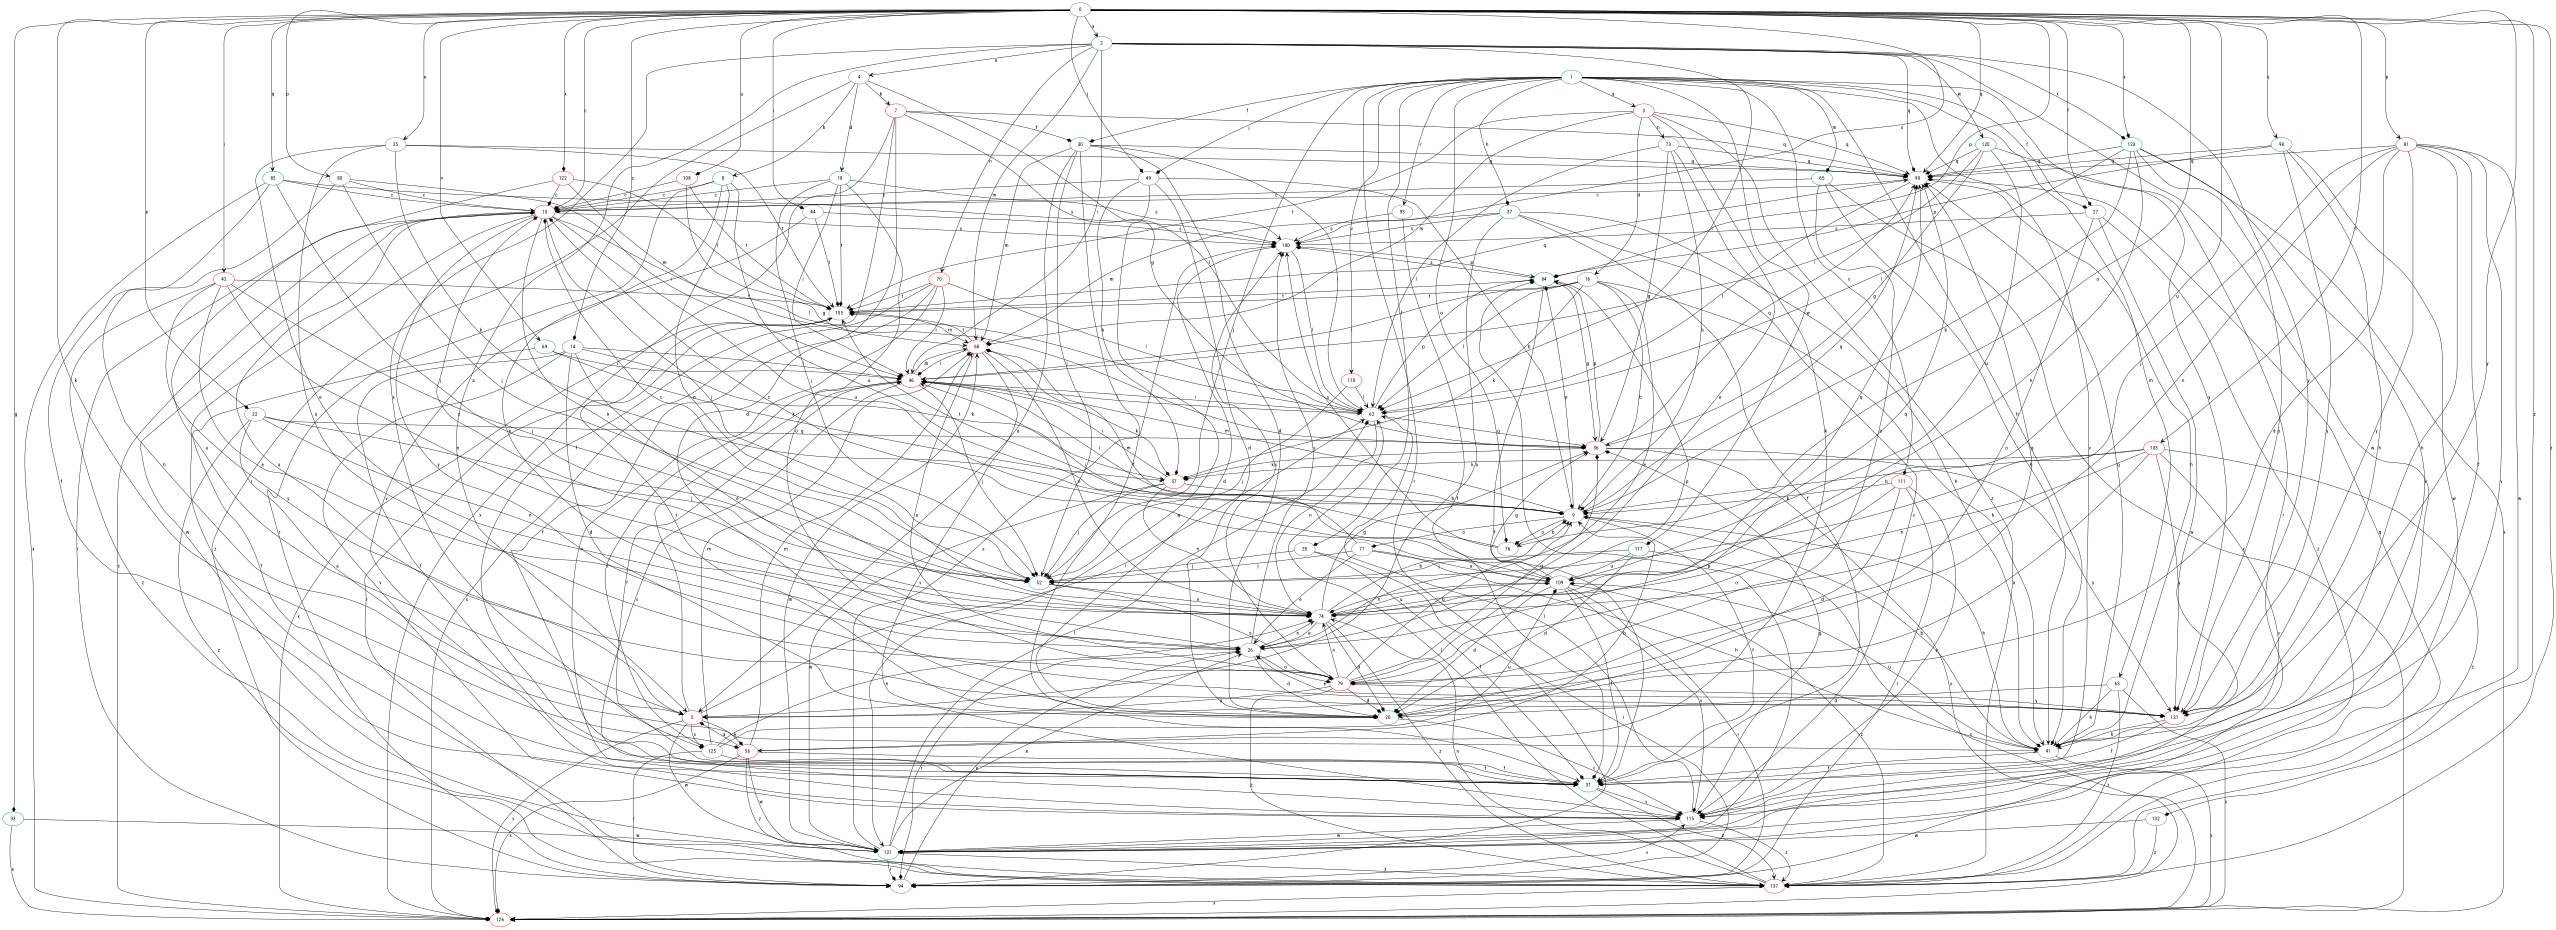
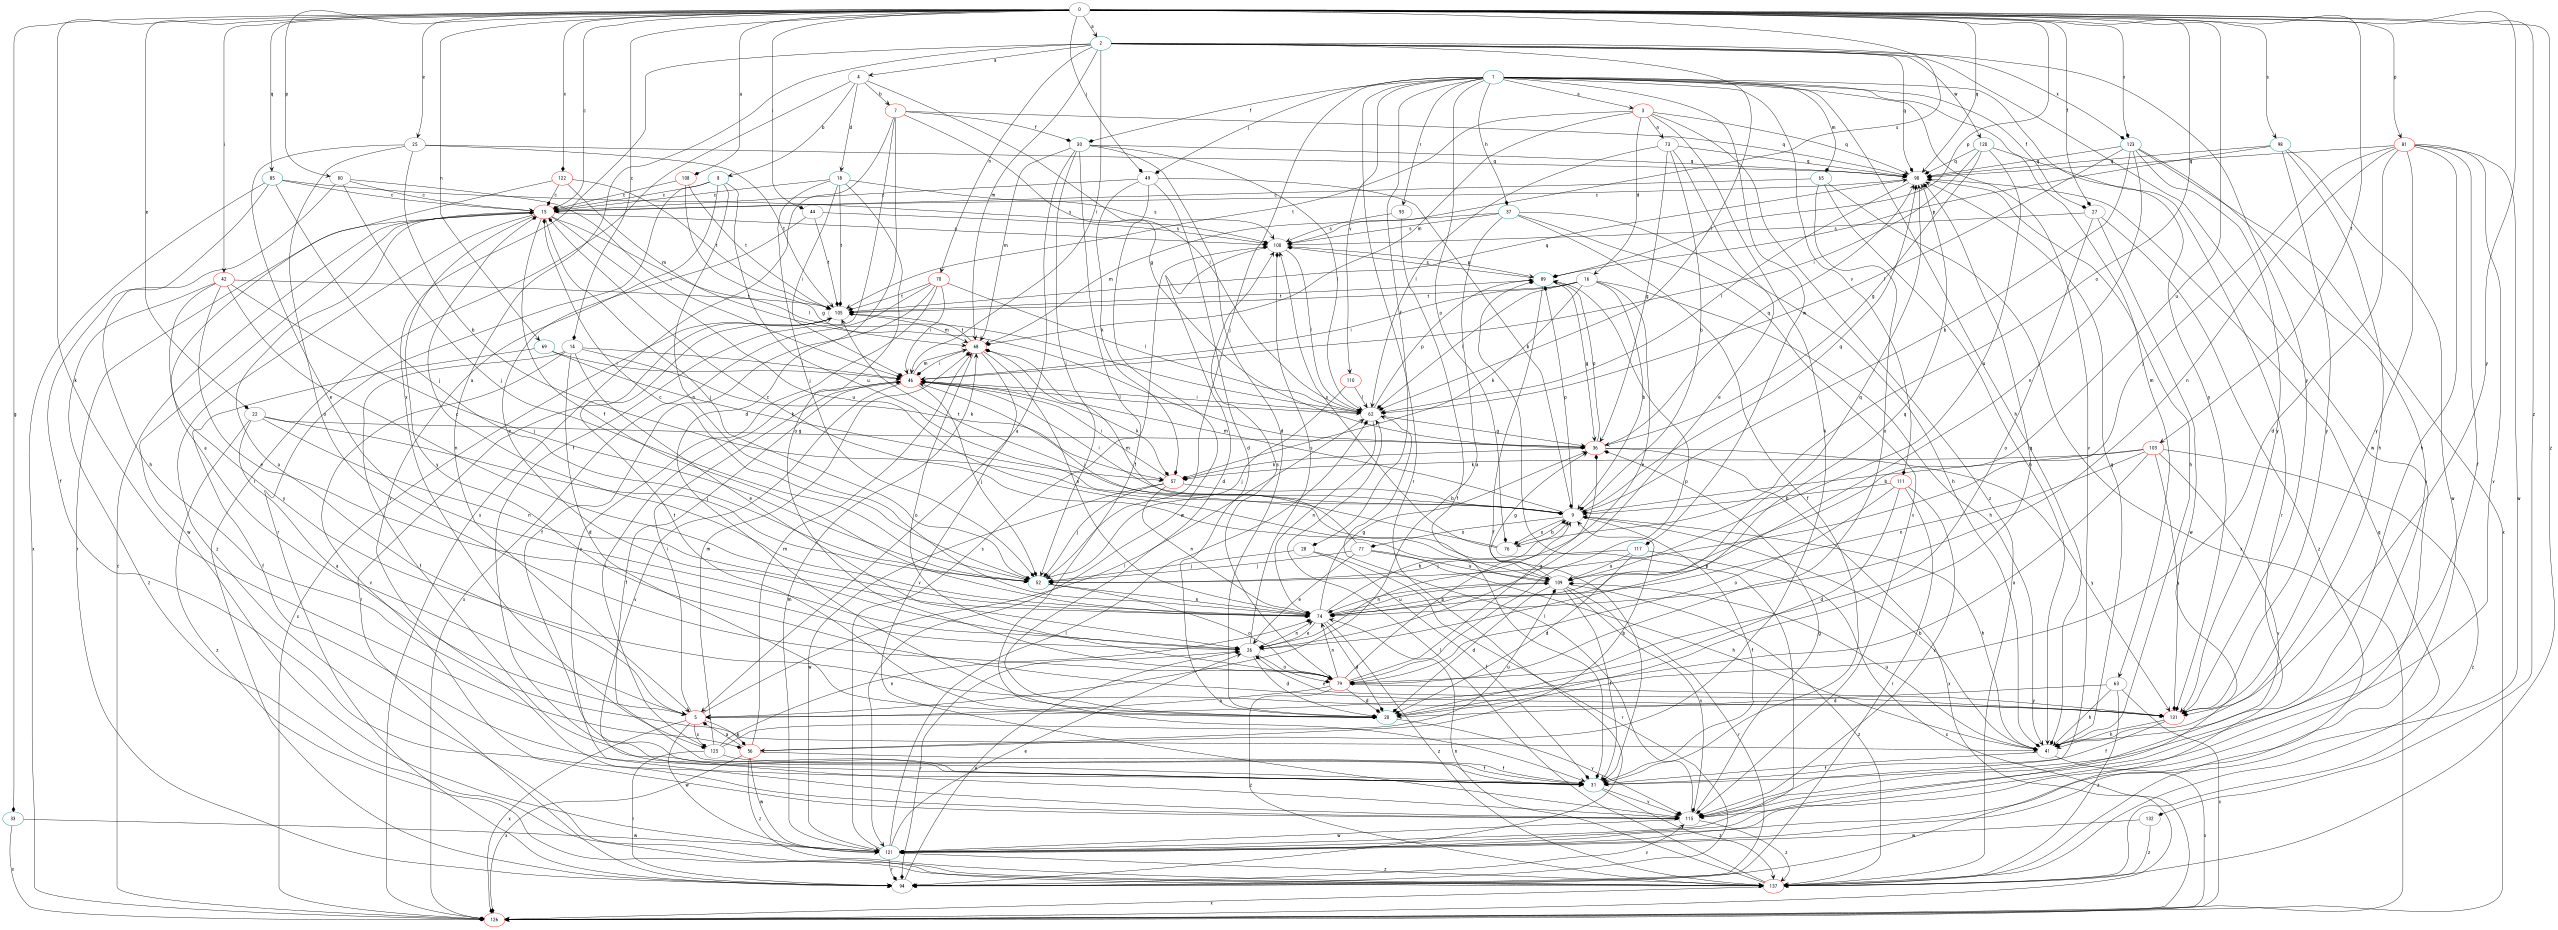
(1544, 279) -> (1543, 279)
(608, 414) -> (605, 414)
